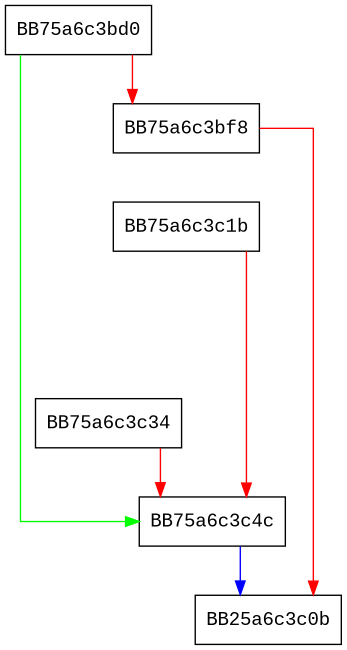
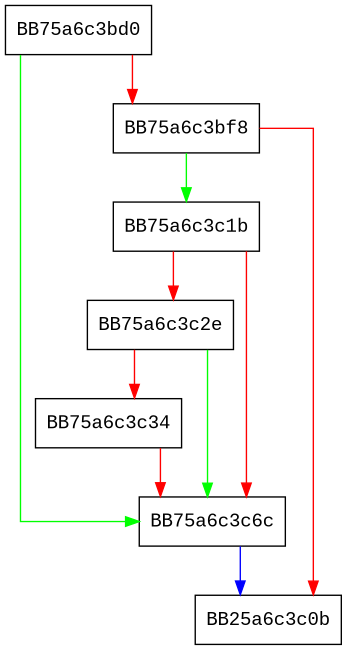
none -> (186, 170)
none -> (160, 325)
(212, 522) -> (212, 522)
